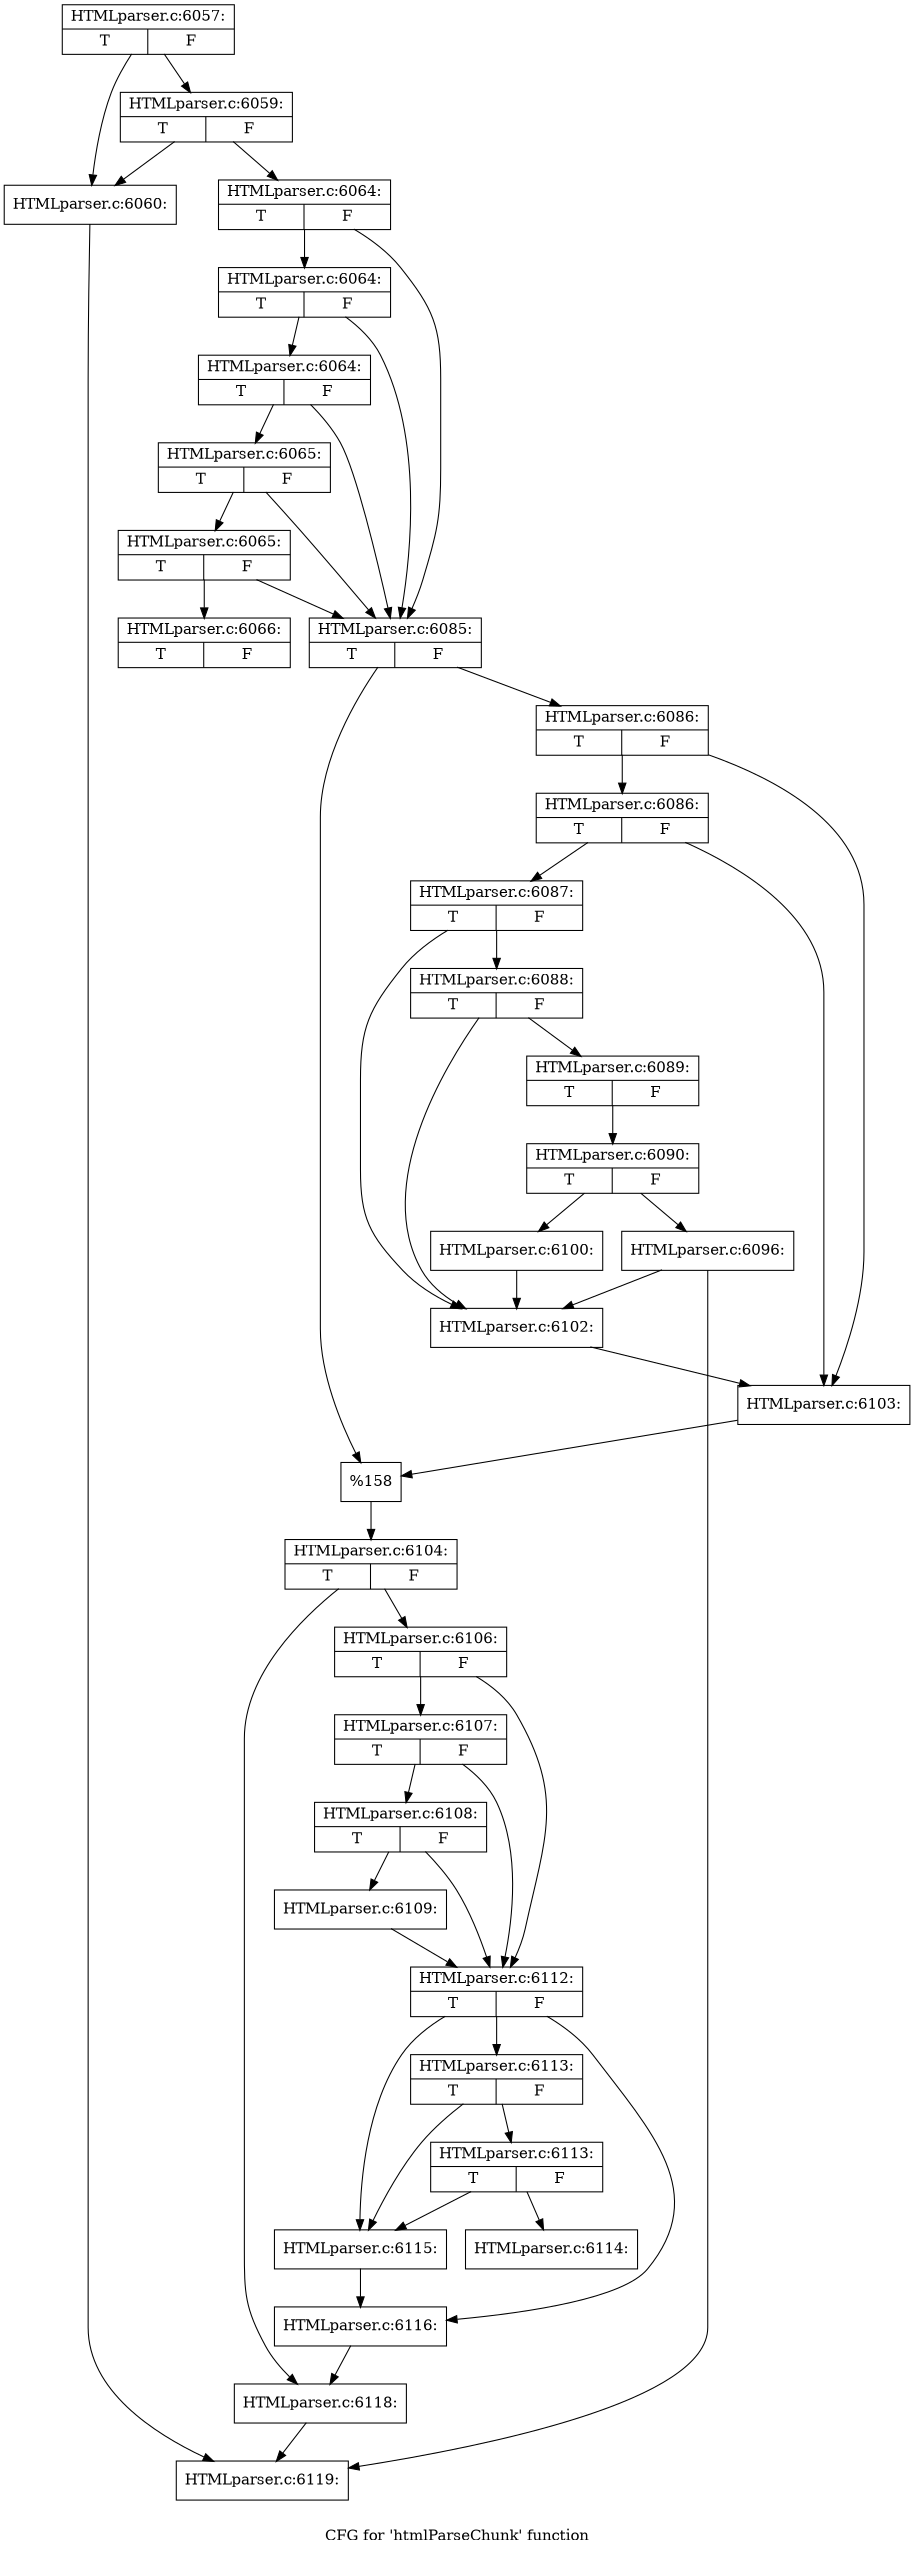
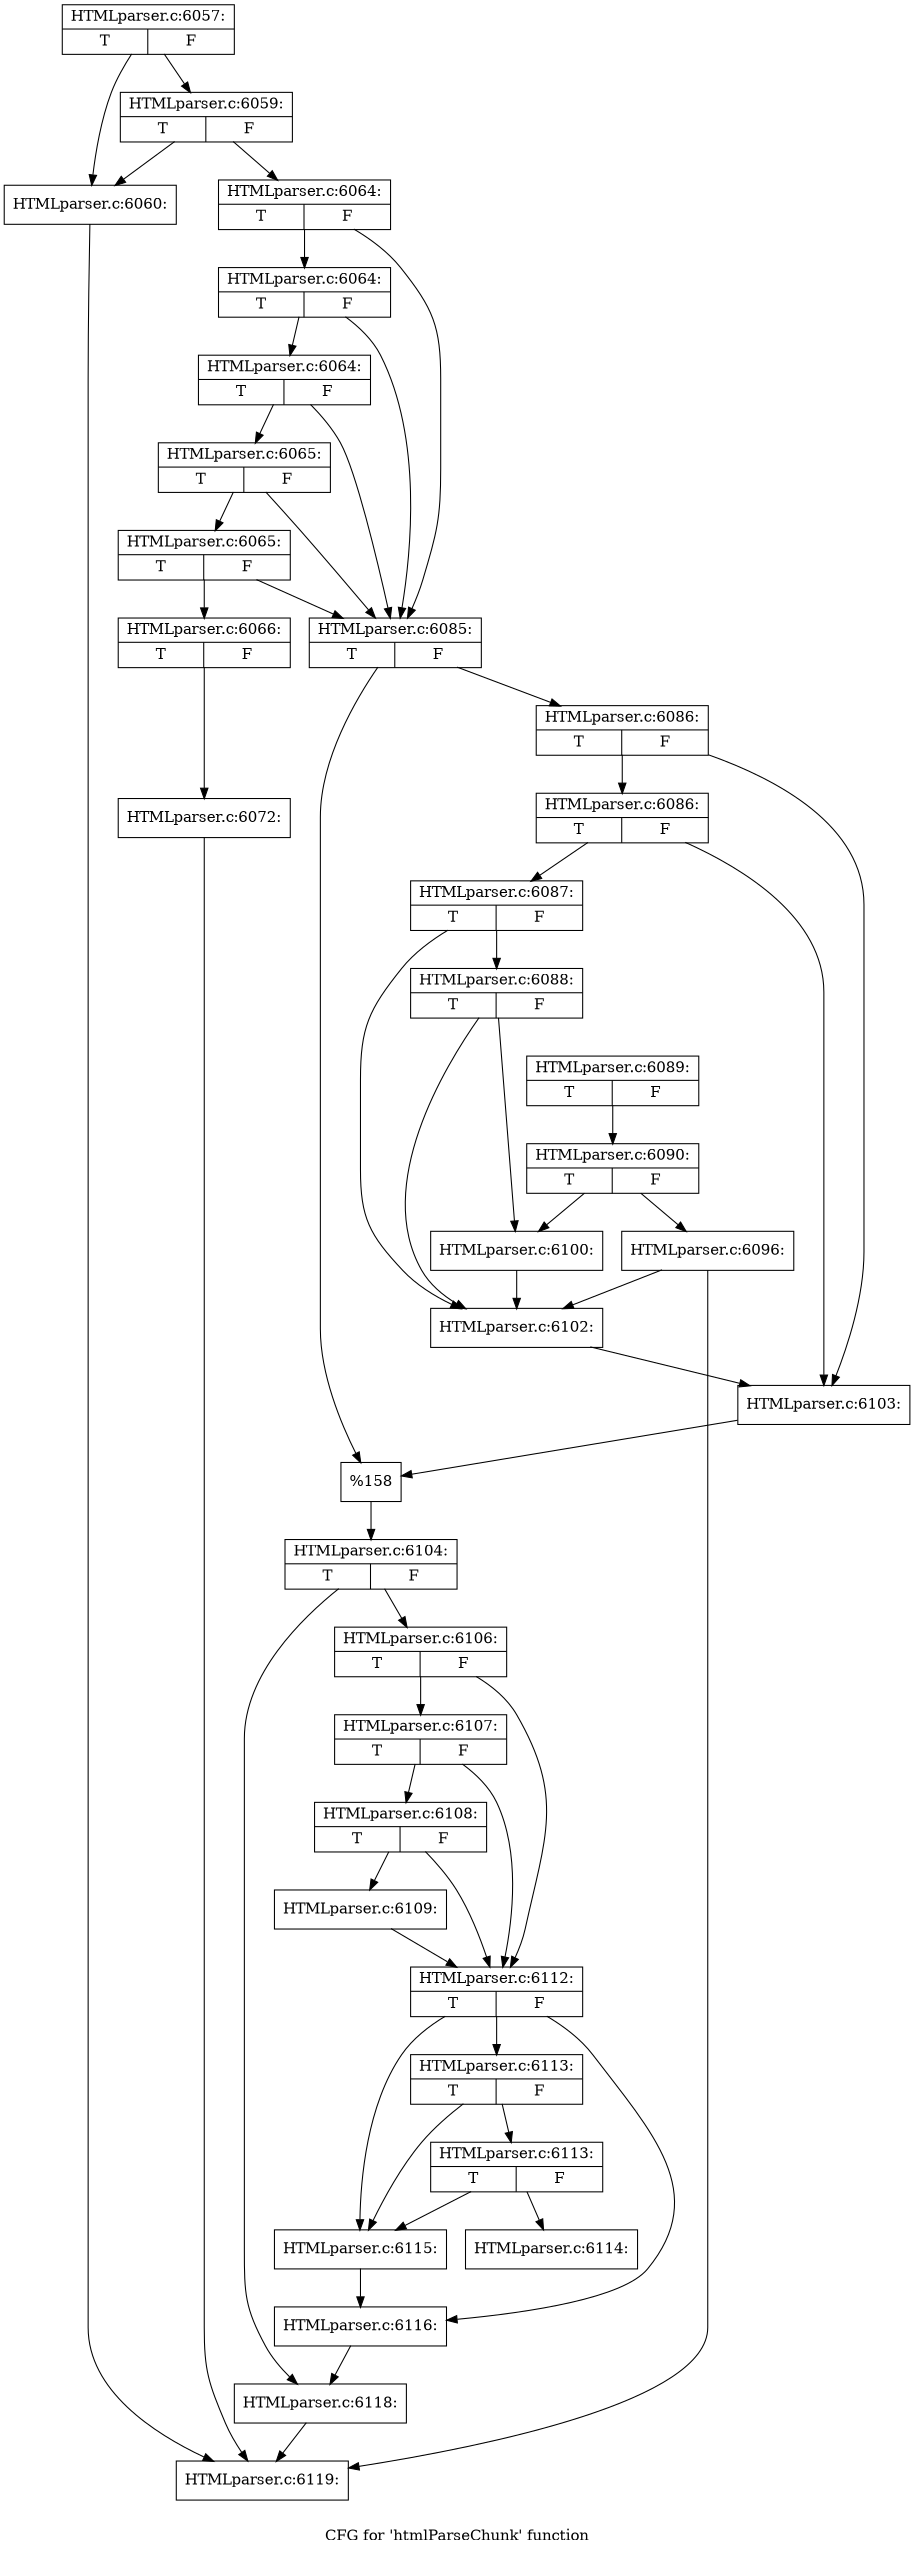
none -> (204, 818)
(550, 1034) -> (506, 1119)
